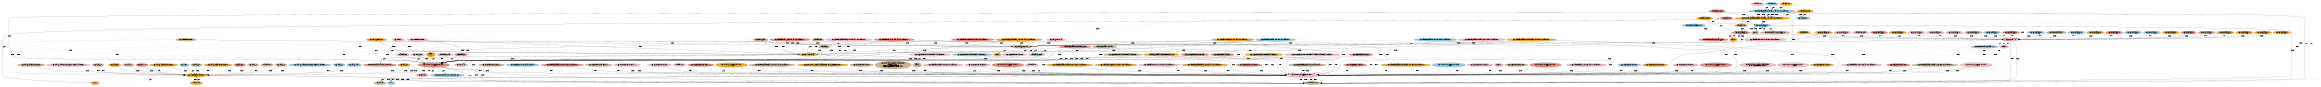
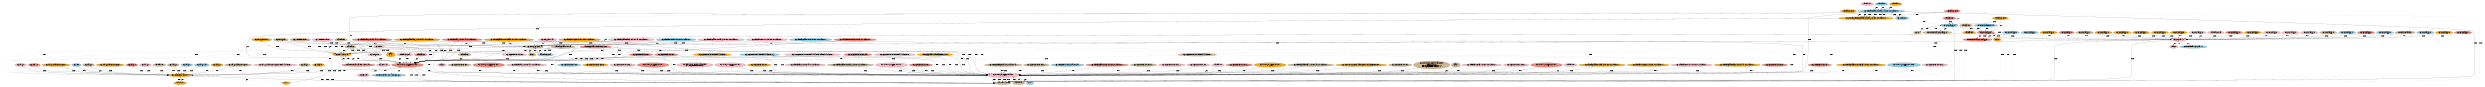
(707, 42) -> (441, 51)
(310, 65) -> none
